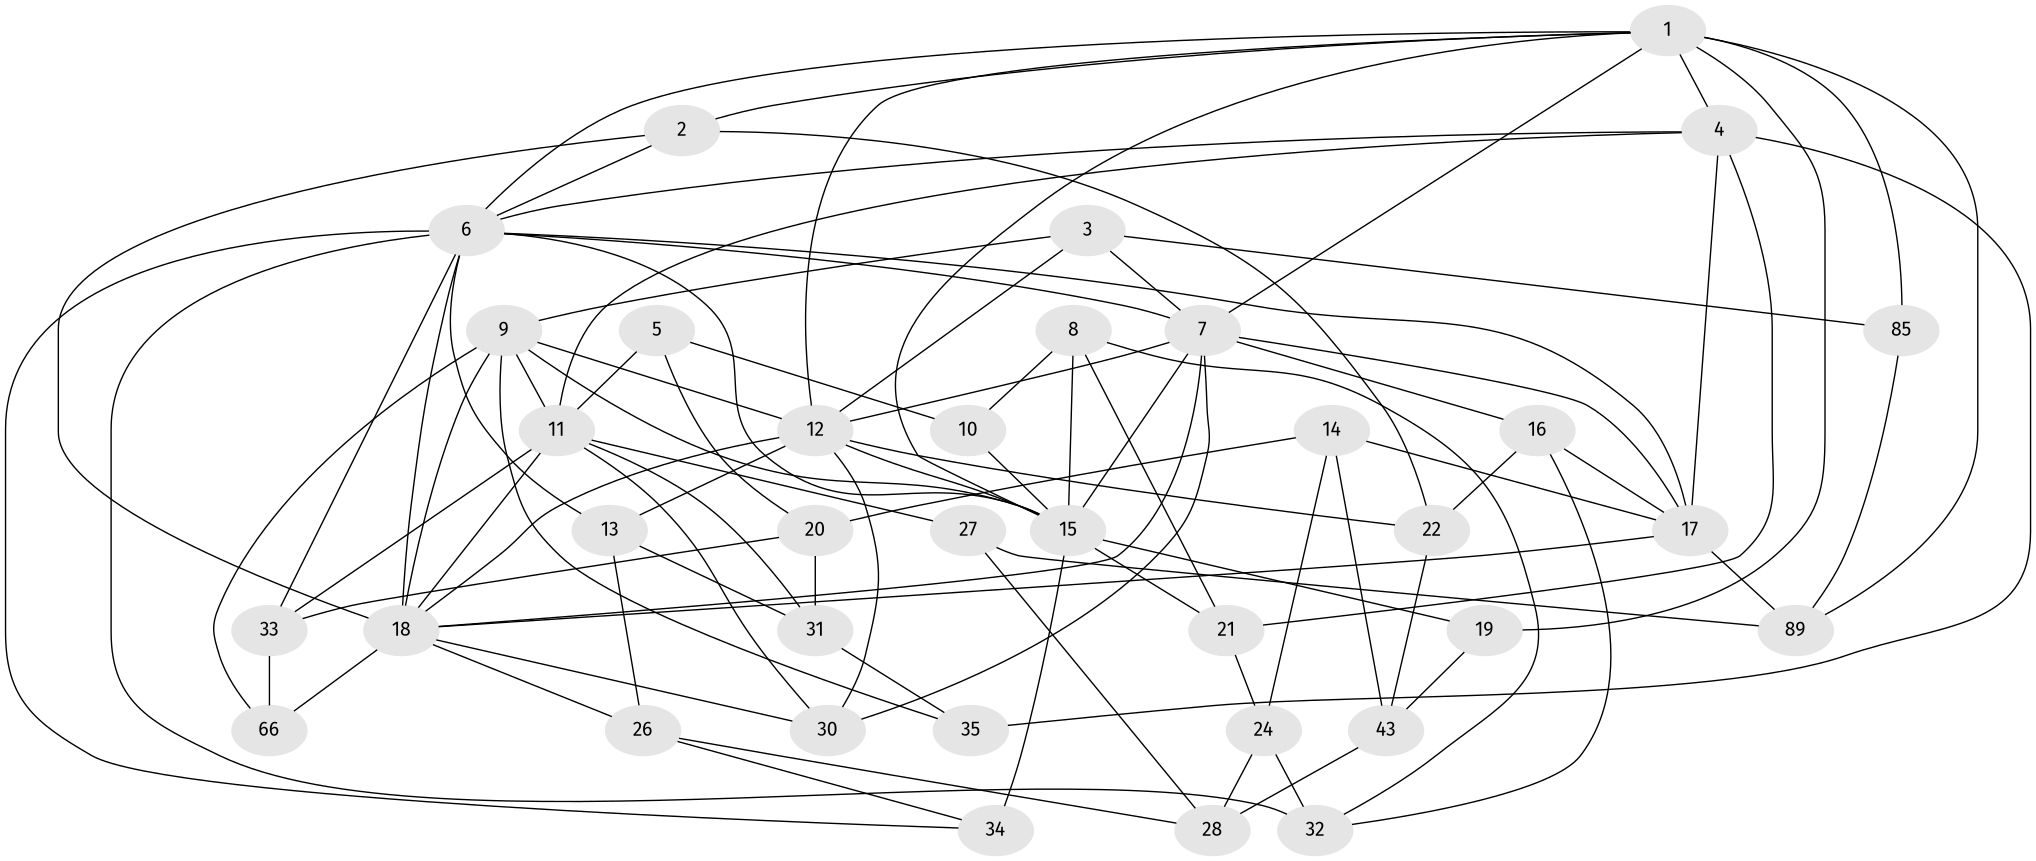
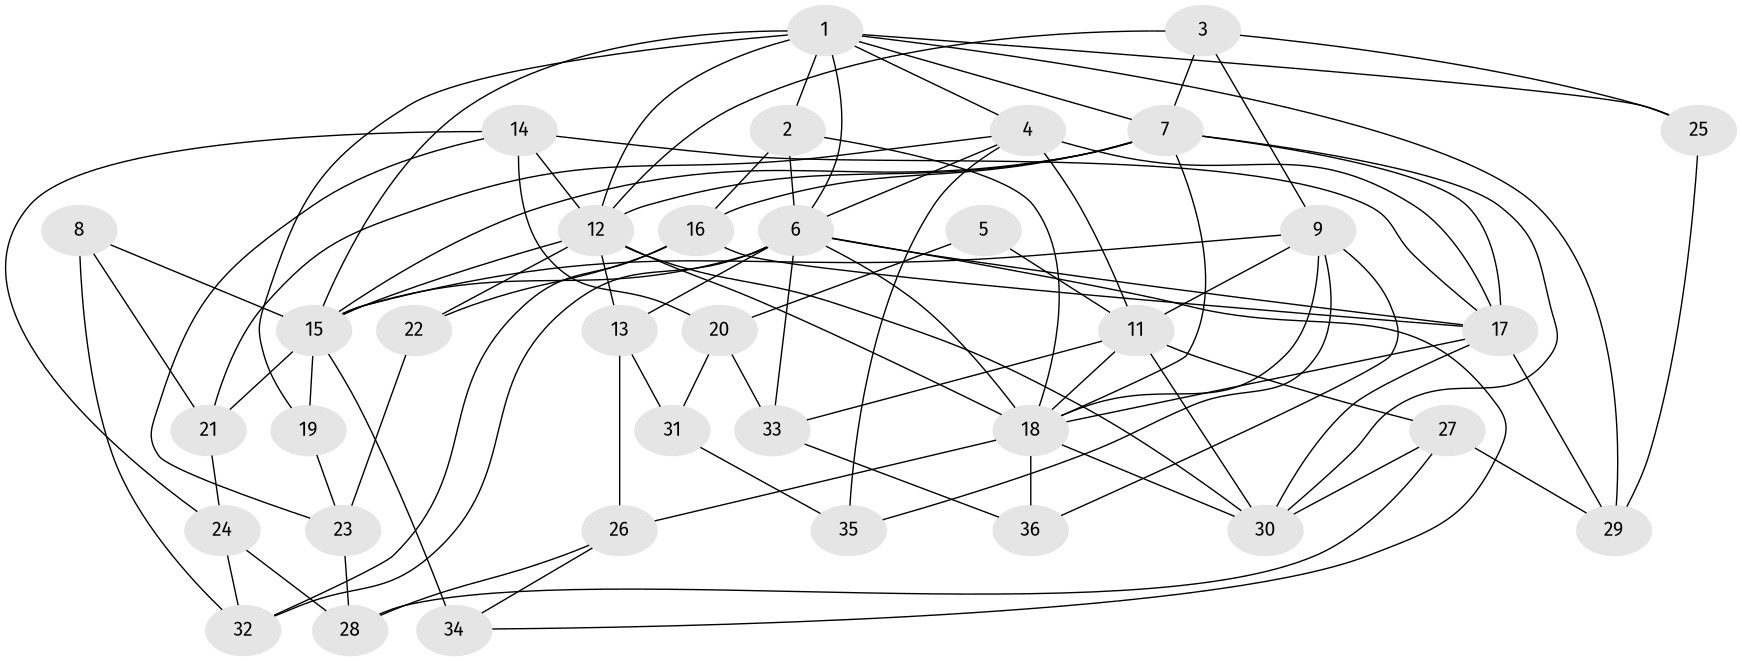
(1139, 206) -> (742, 181)
(889, 268) -> none
(1901, 331) -> (1699, 131)
(660, 381) -> (559, 182)
none -> (1365, 396)
(968, 431) -> none
none -> (1356, 481)
(708, 508) -> none
(1796, 631) -> (1614, 531)
(269, 731) -> (1031, 531)
(1386, 731) -> (343, 531)
